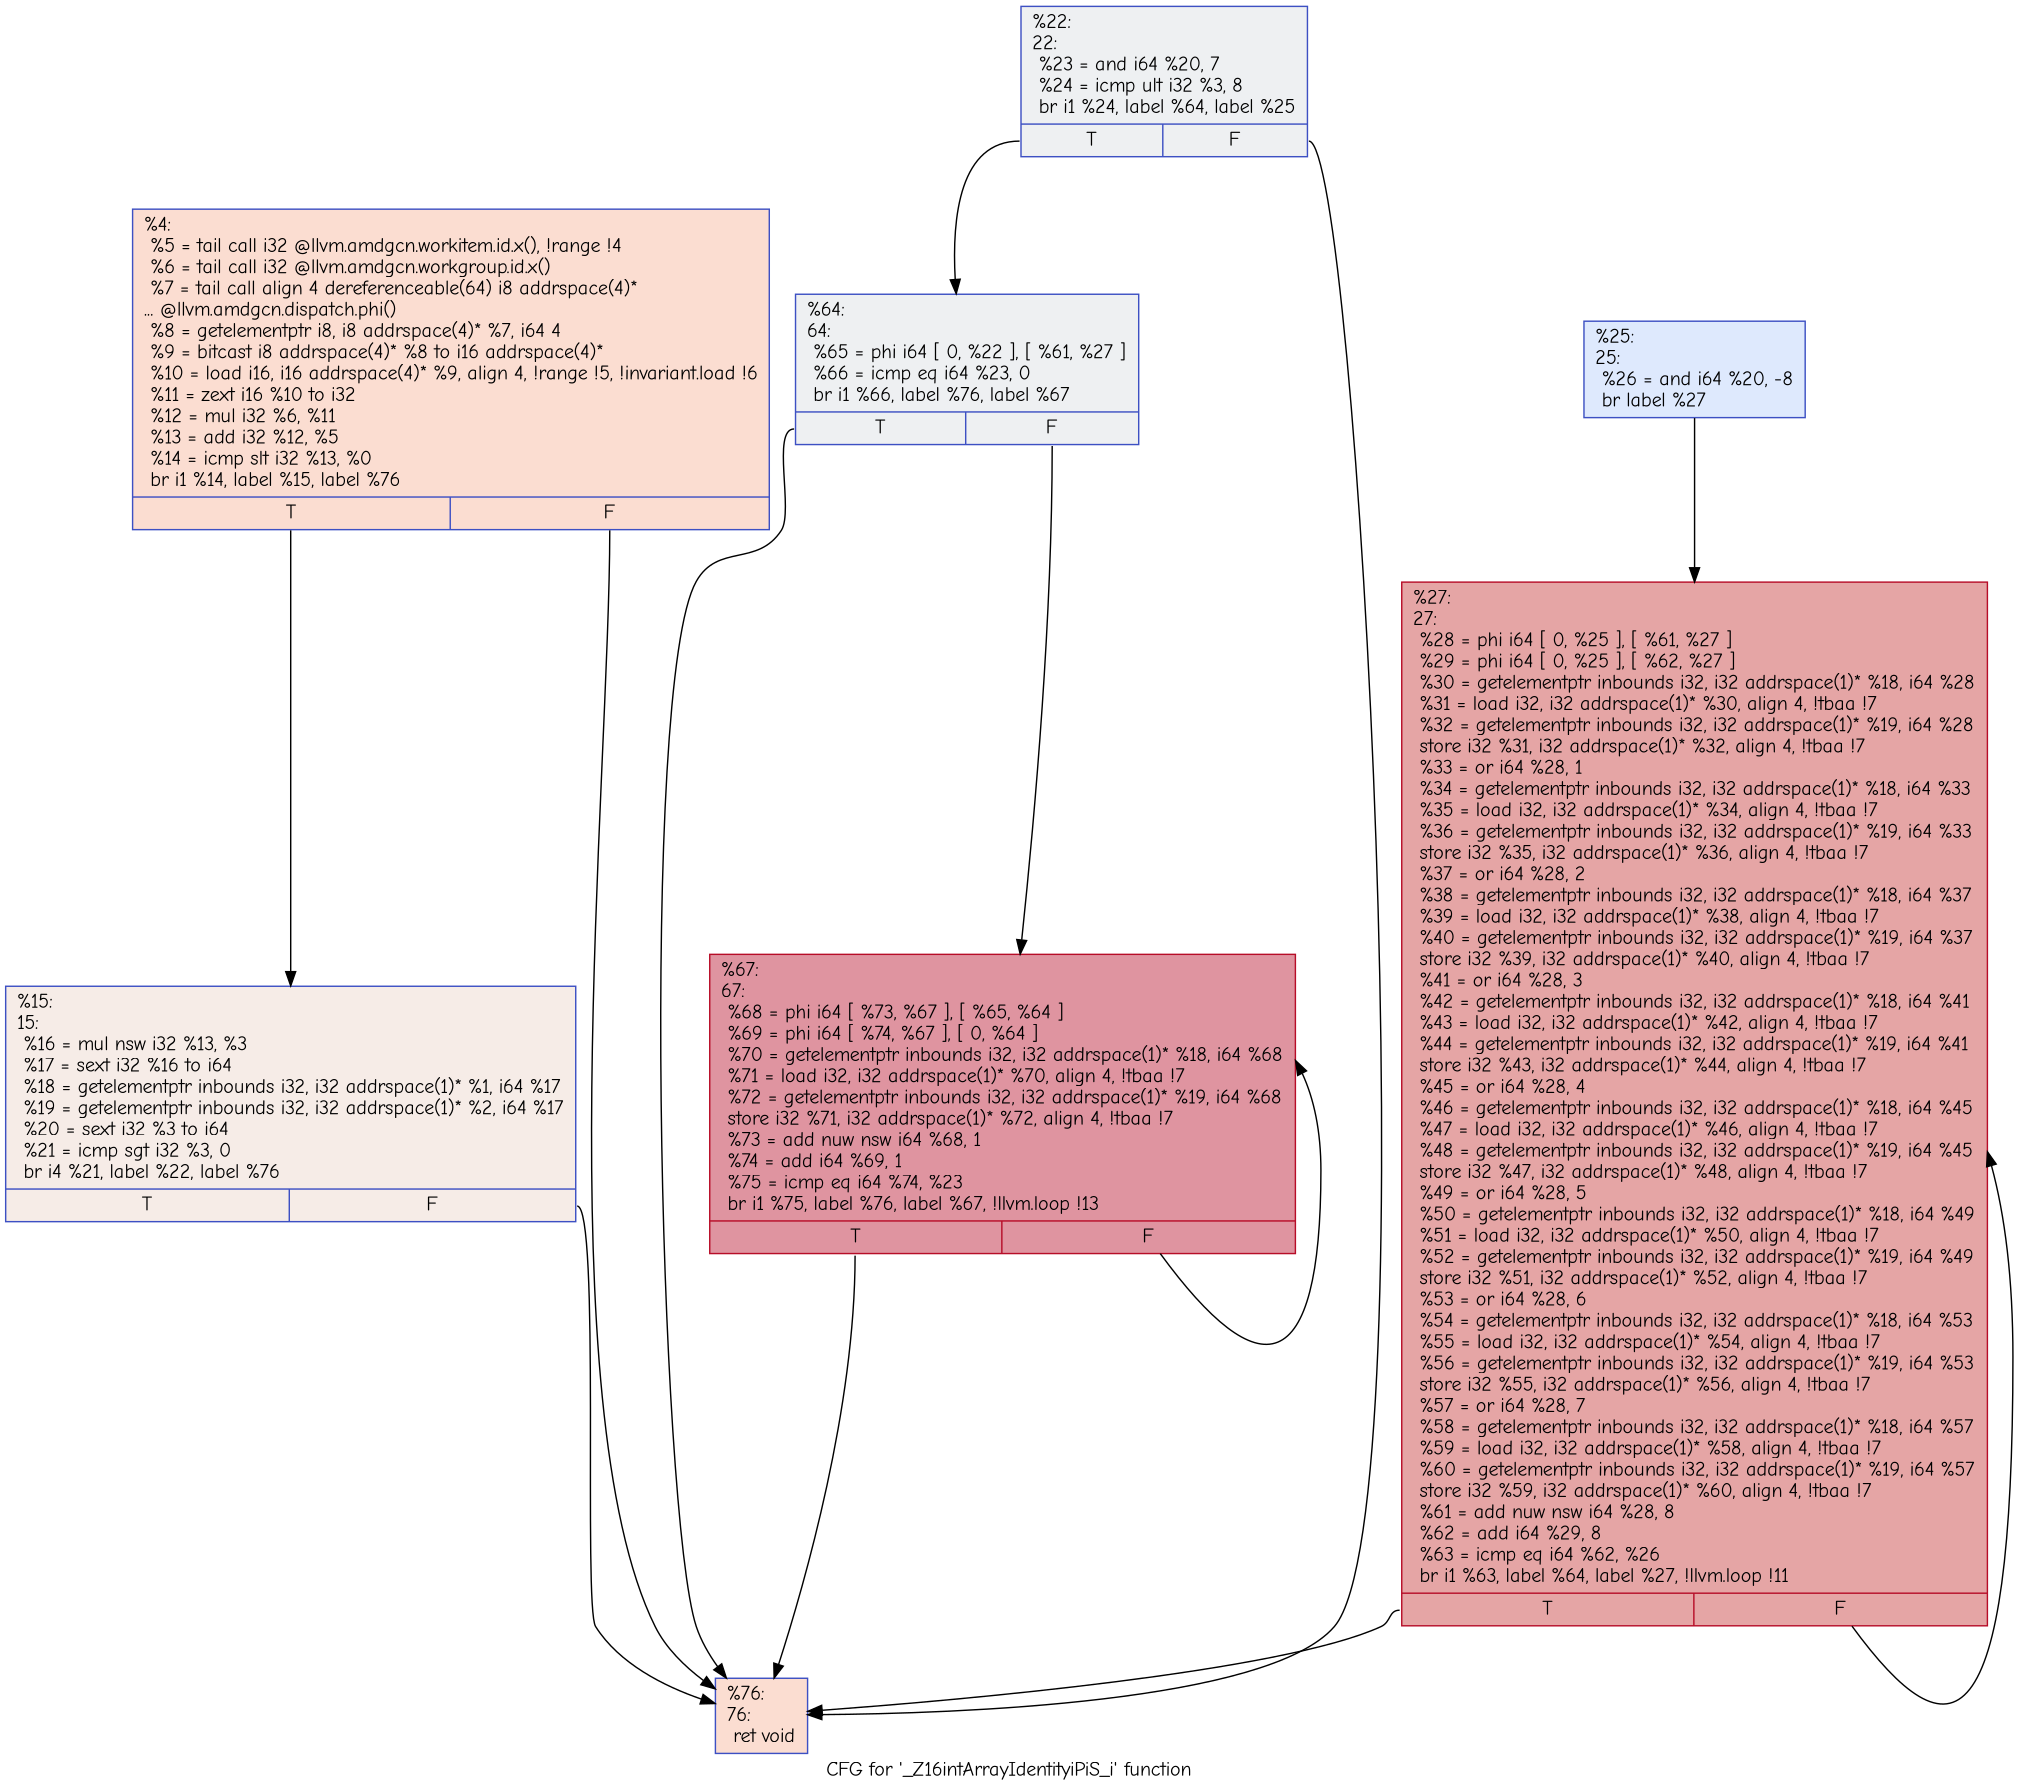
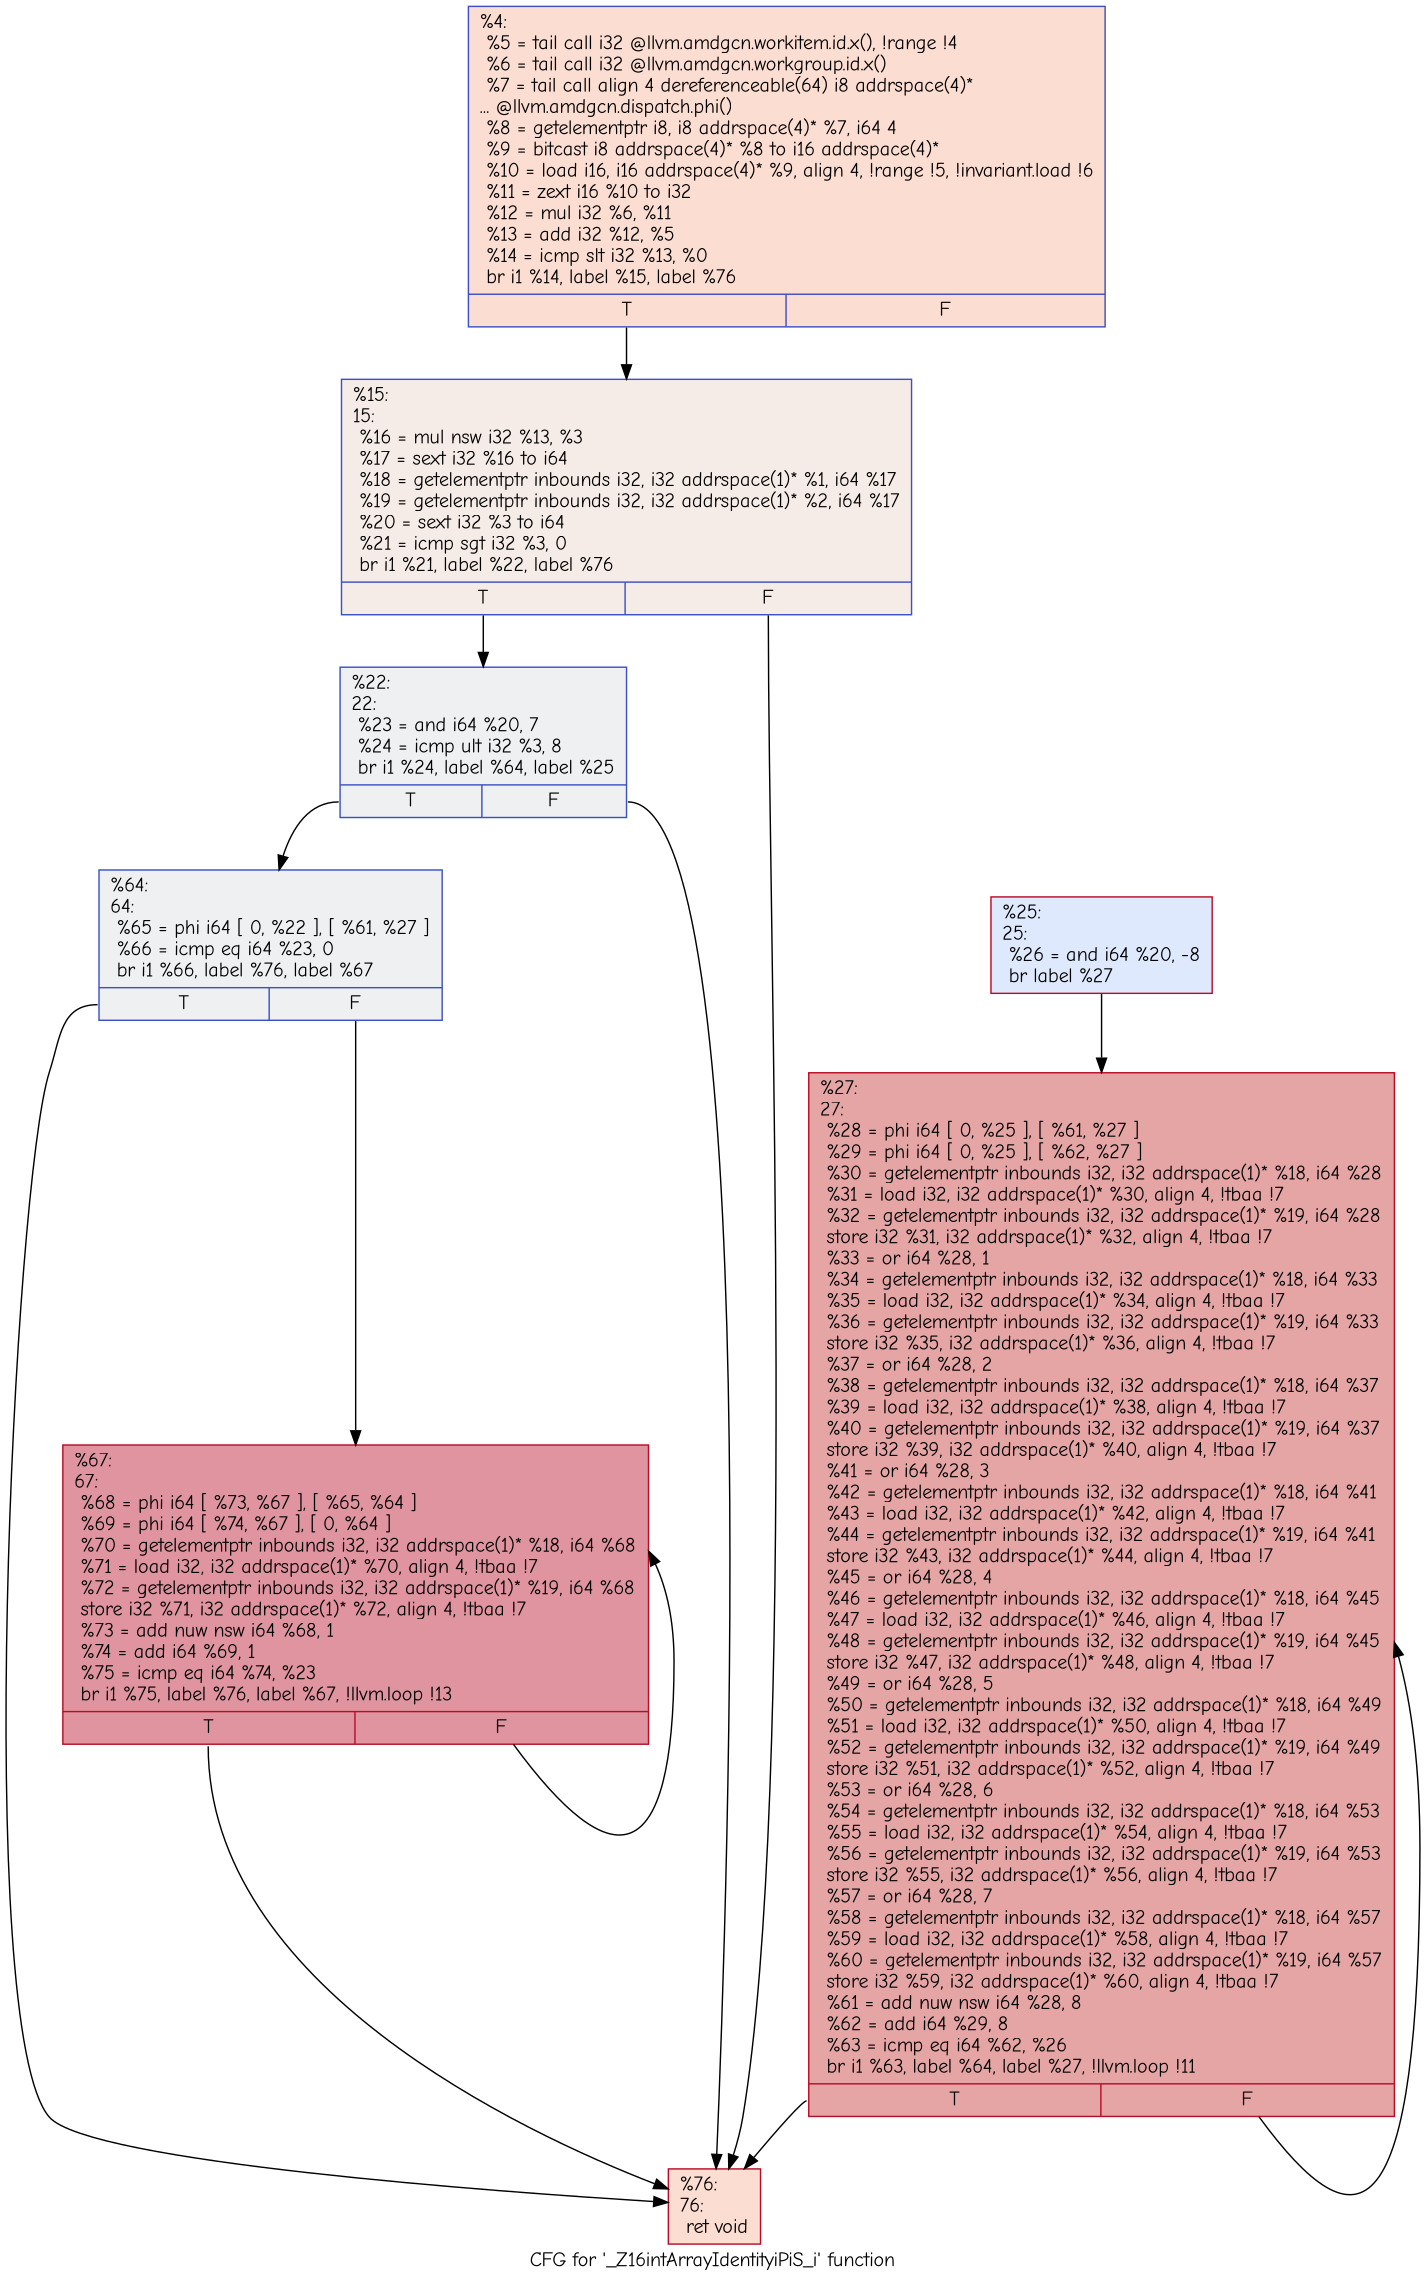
(1695, 369) -> (1102, 945)
none -> (483, 634)
(592, 1118) -> none
(149, 1172) -> (483, 565)
(761, 1716) -> (714, 2206)
